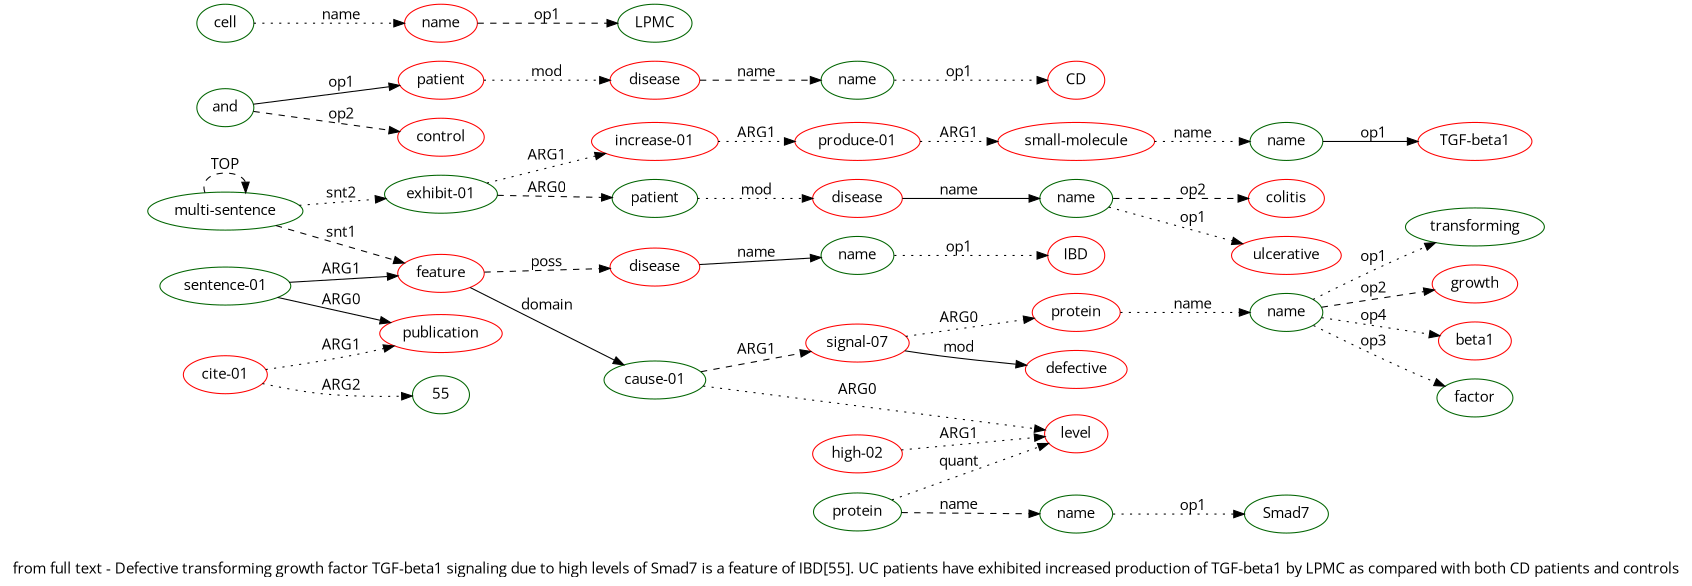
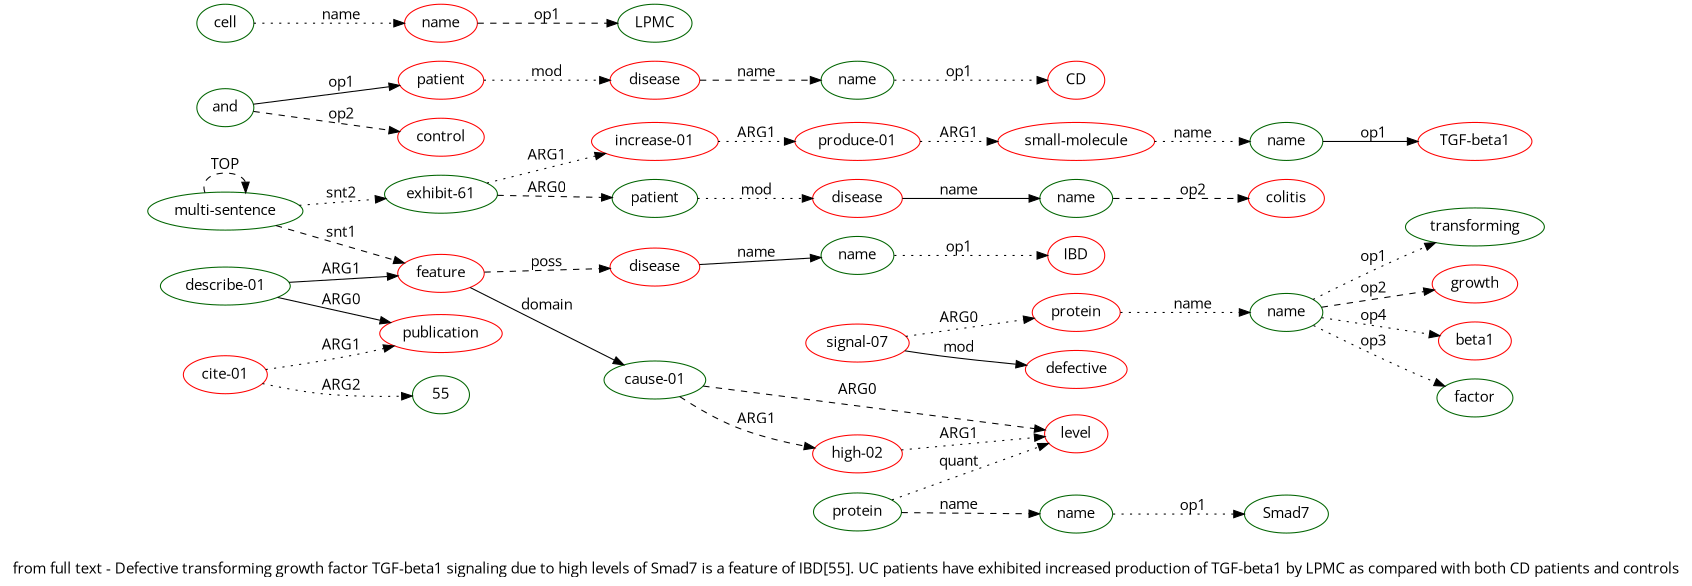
(441, 194) -> (441, 194)
(1286, 255) -> none
(225, 286) -> (225, 286)
(751, 363) -> (739, 428)
(869, 407) -> (869, 407)
